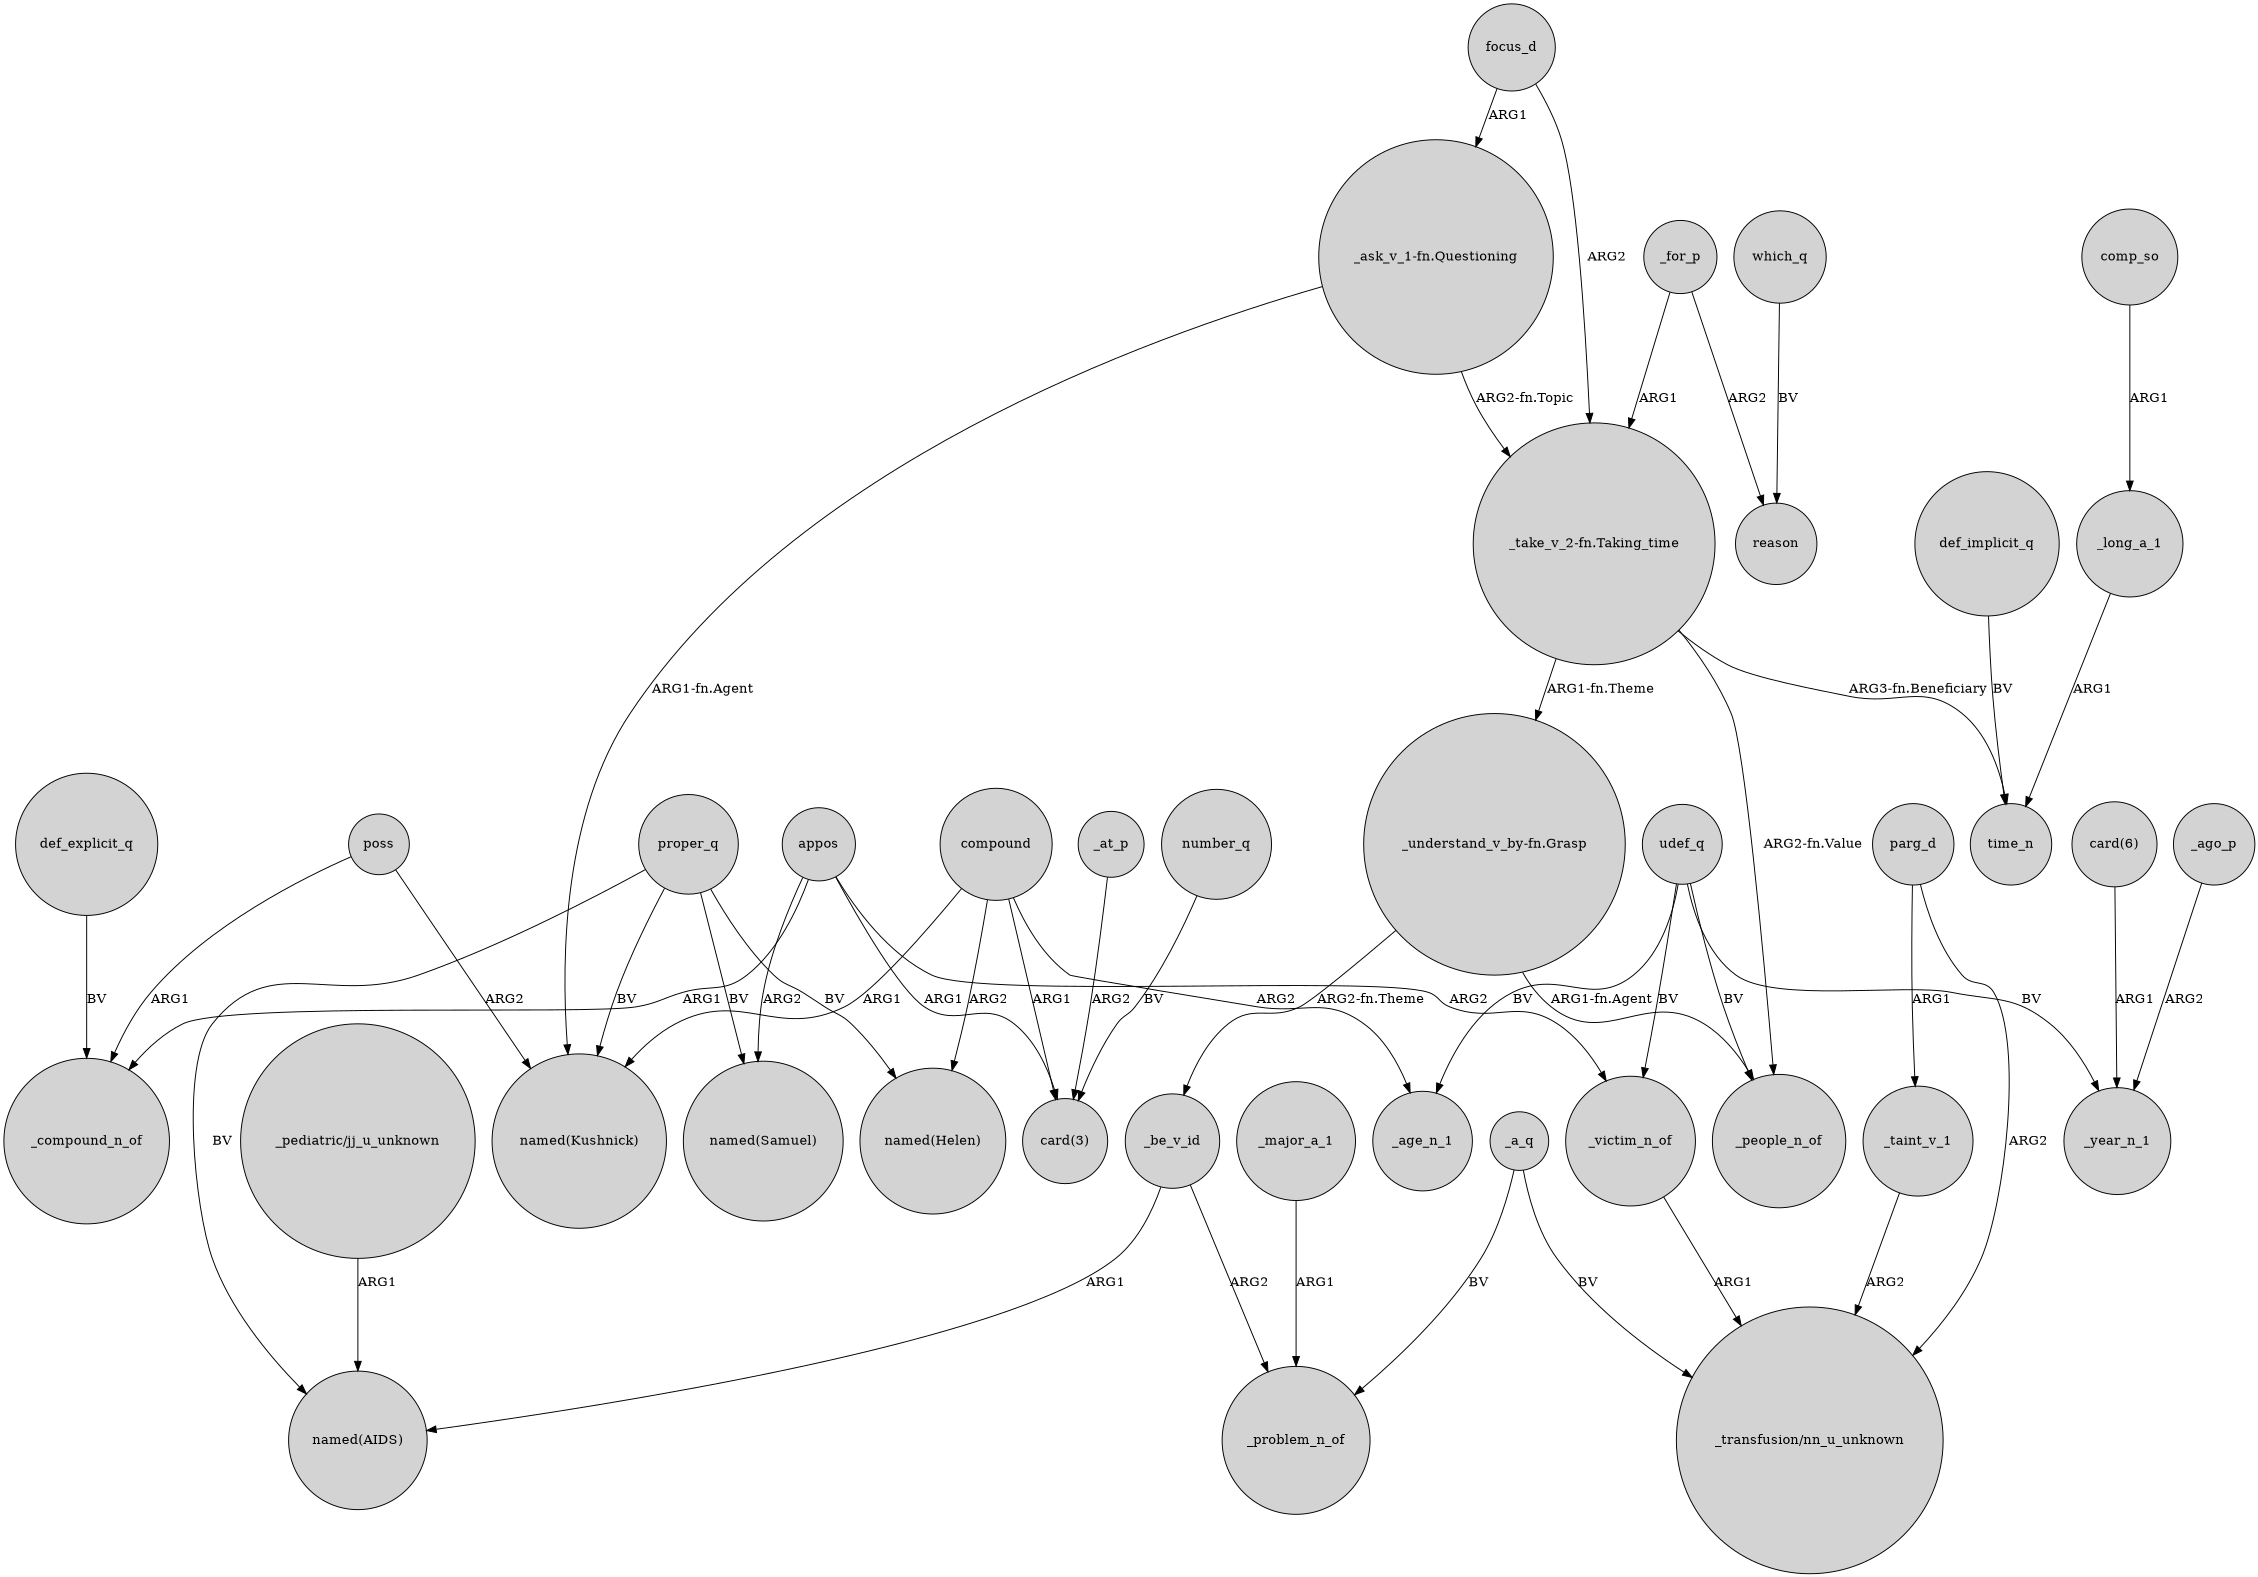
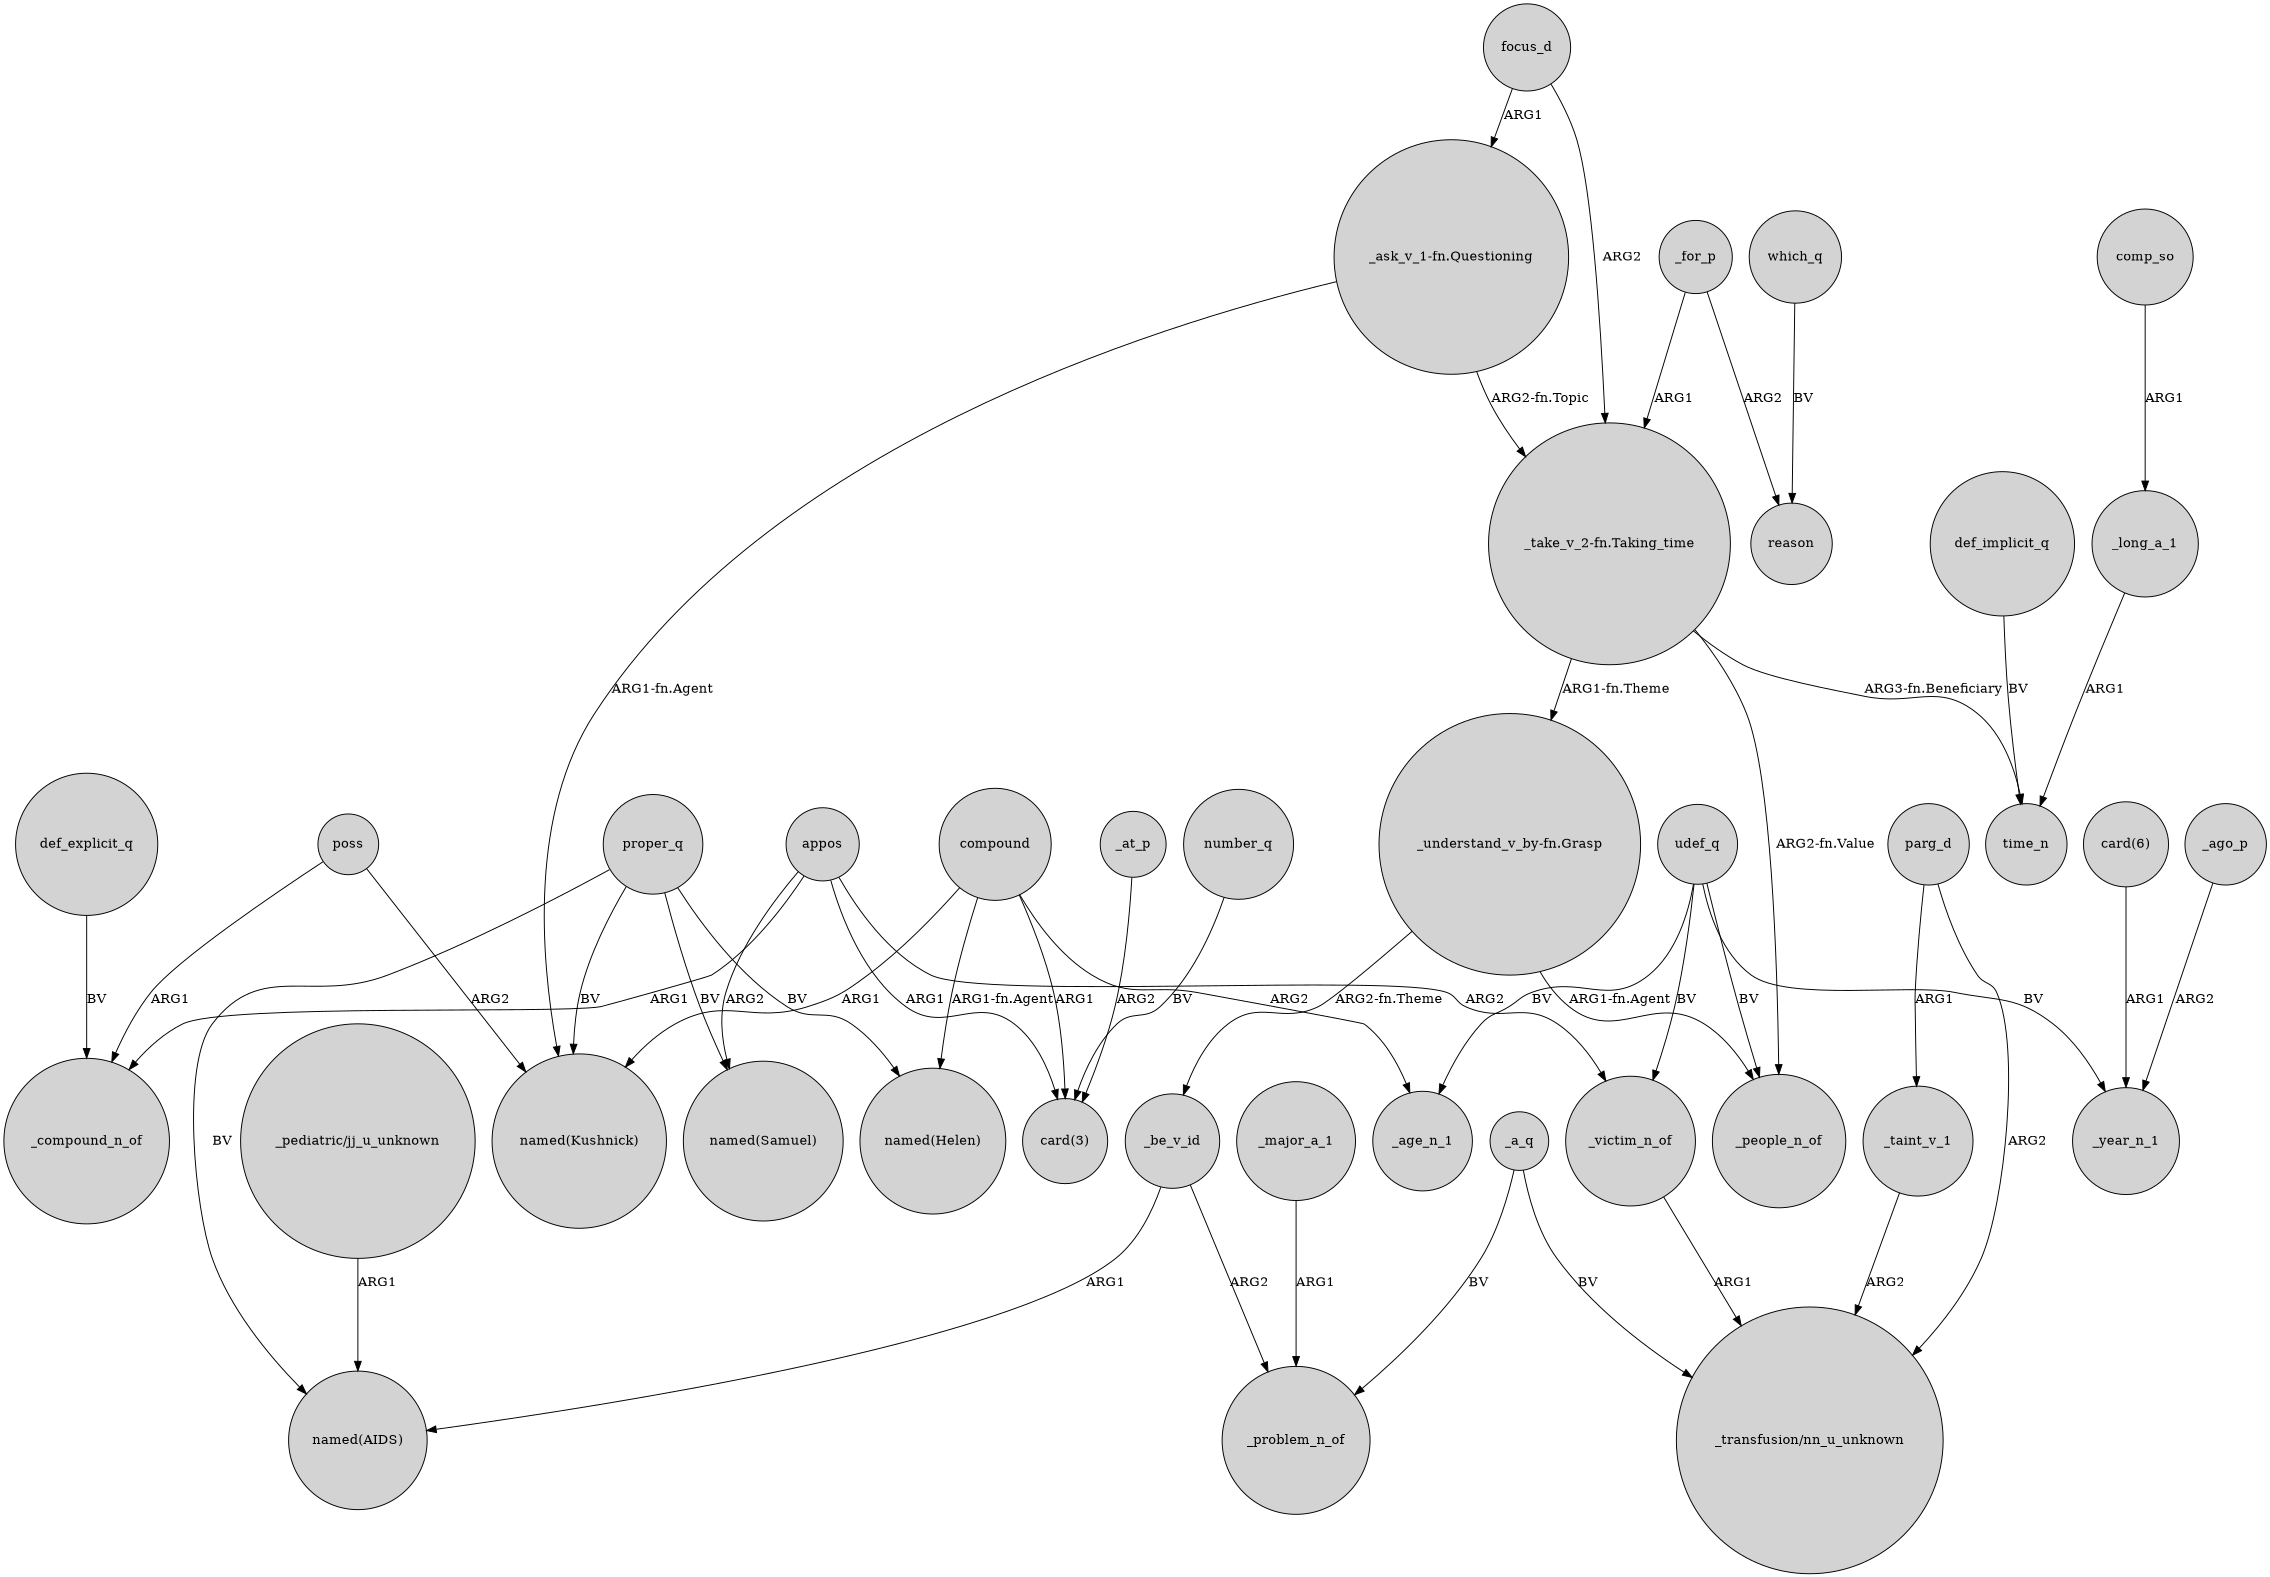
(989, 1000) -> (1003, 1000)
